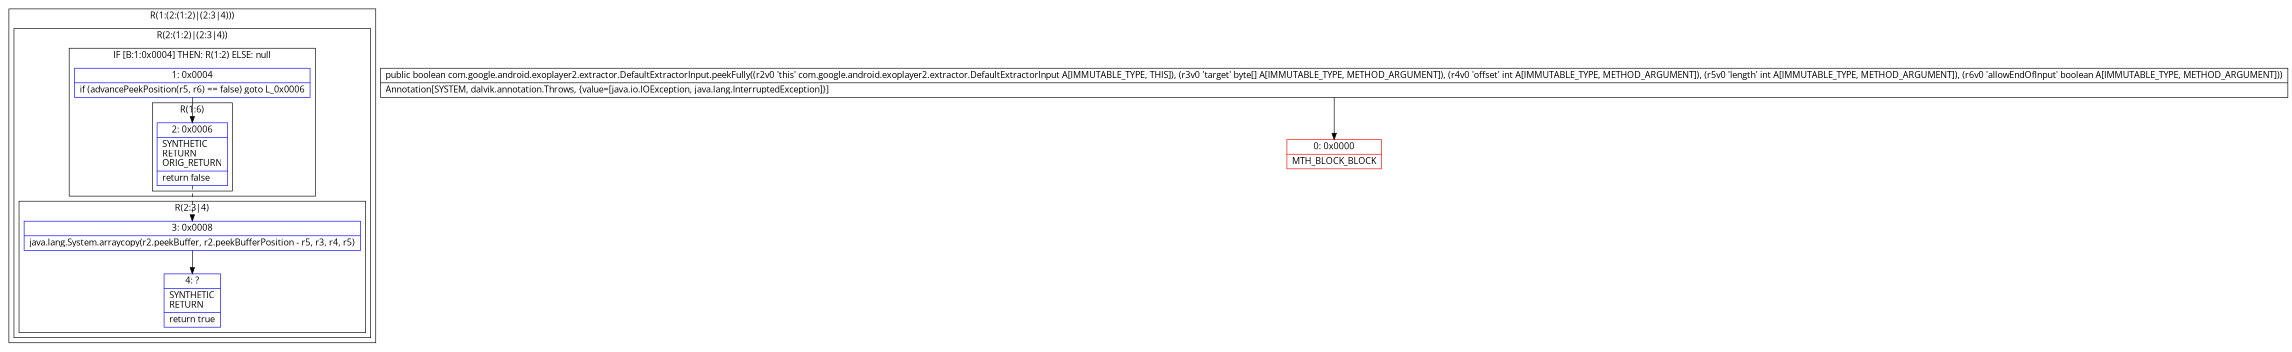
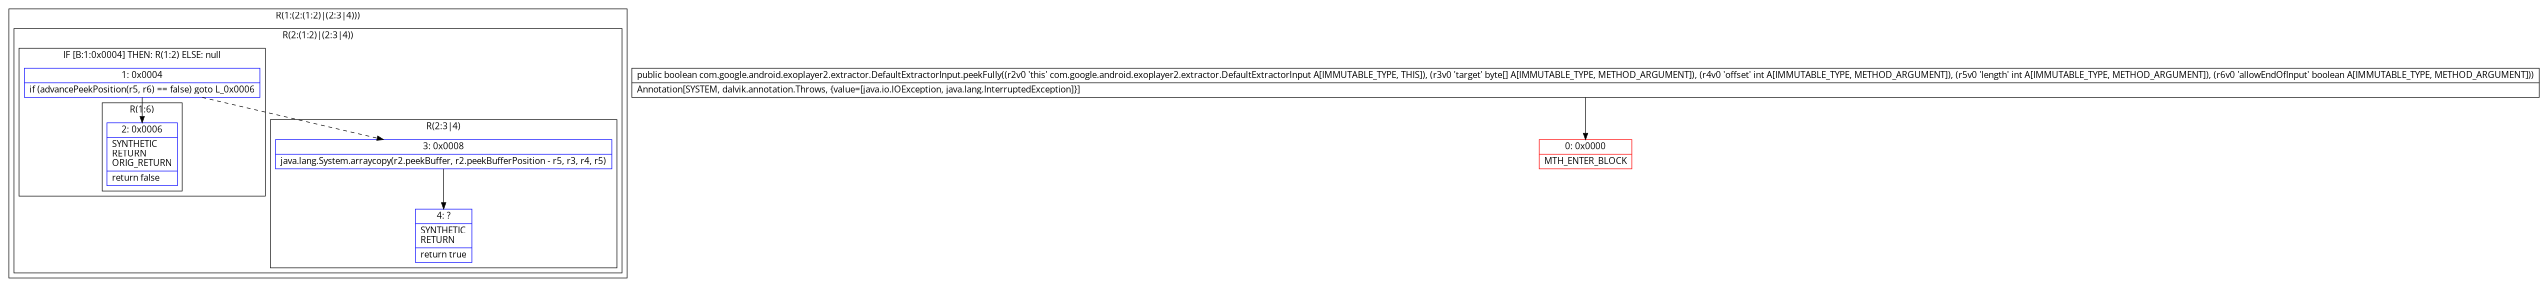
(1334, 161) -> (1586, 161)
(192, 205) -> (281, 116)
